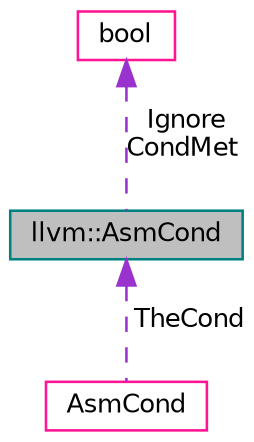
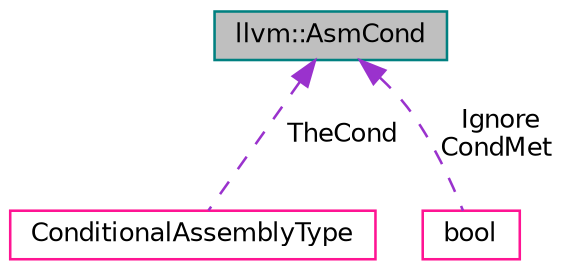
(126, 148) -> (429, 139)
(126, 406) -> (193, 235)
